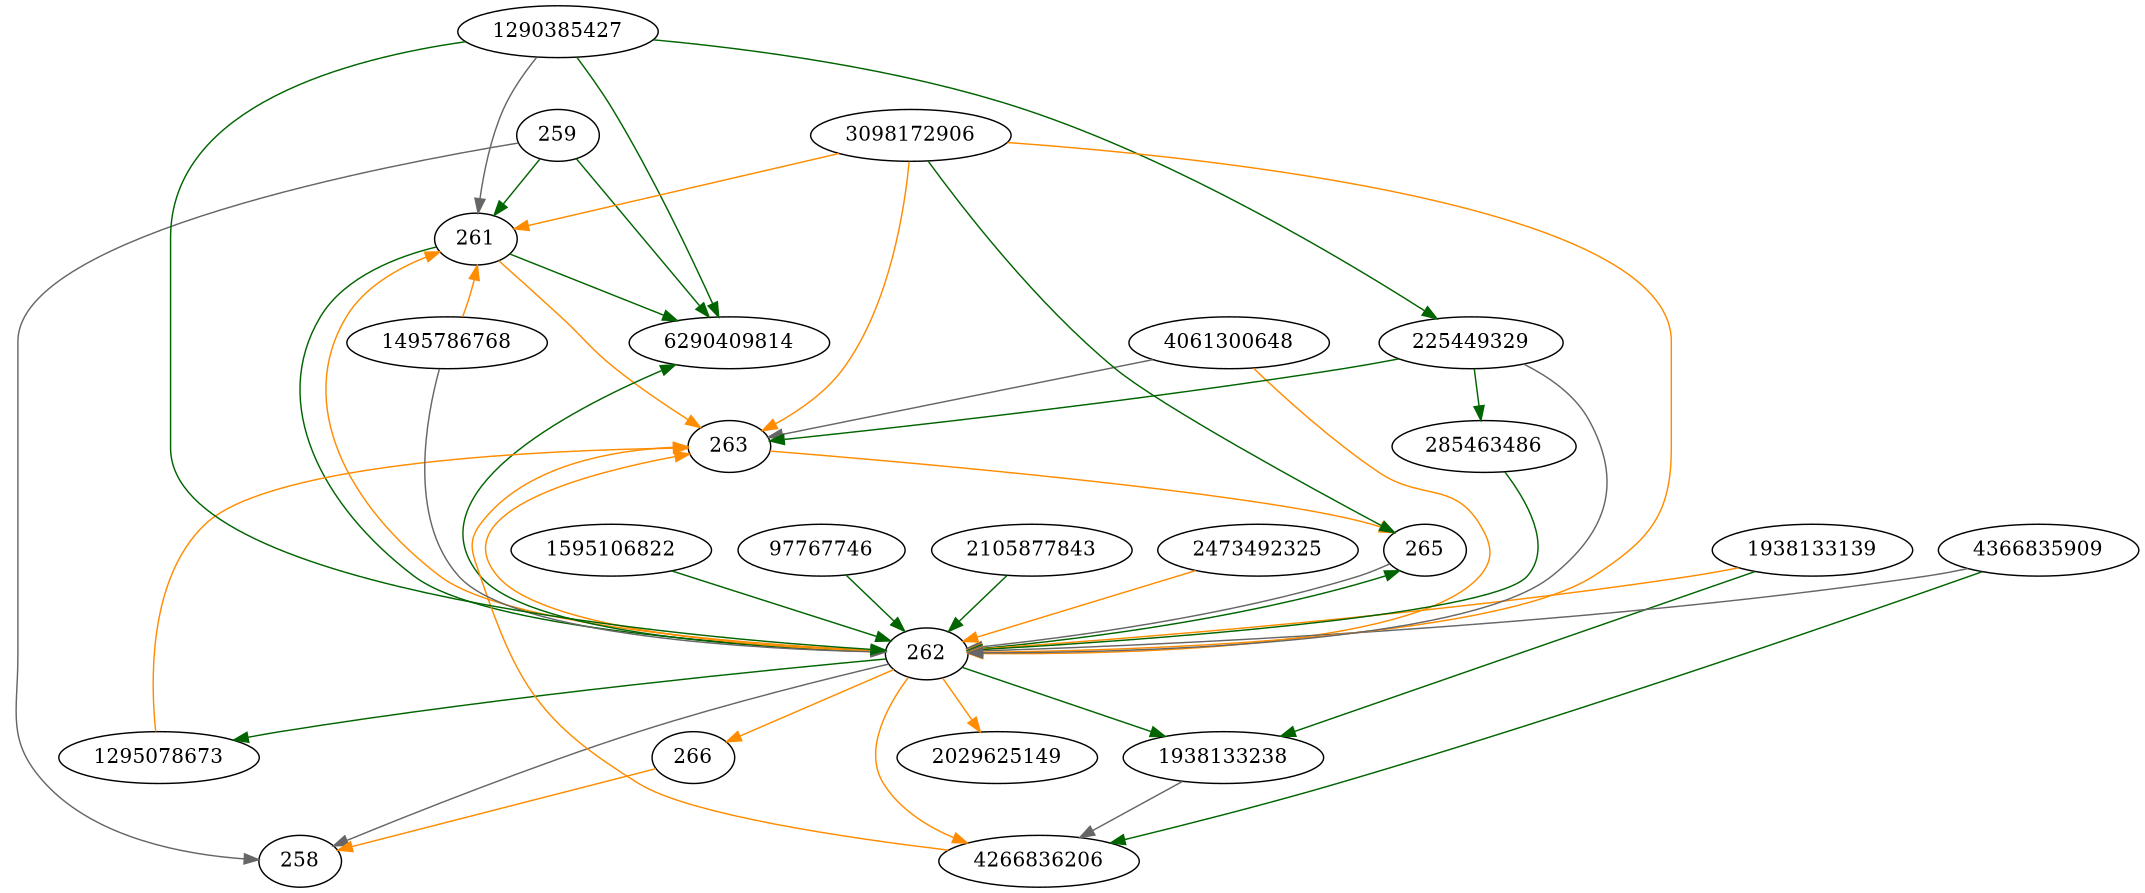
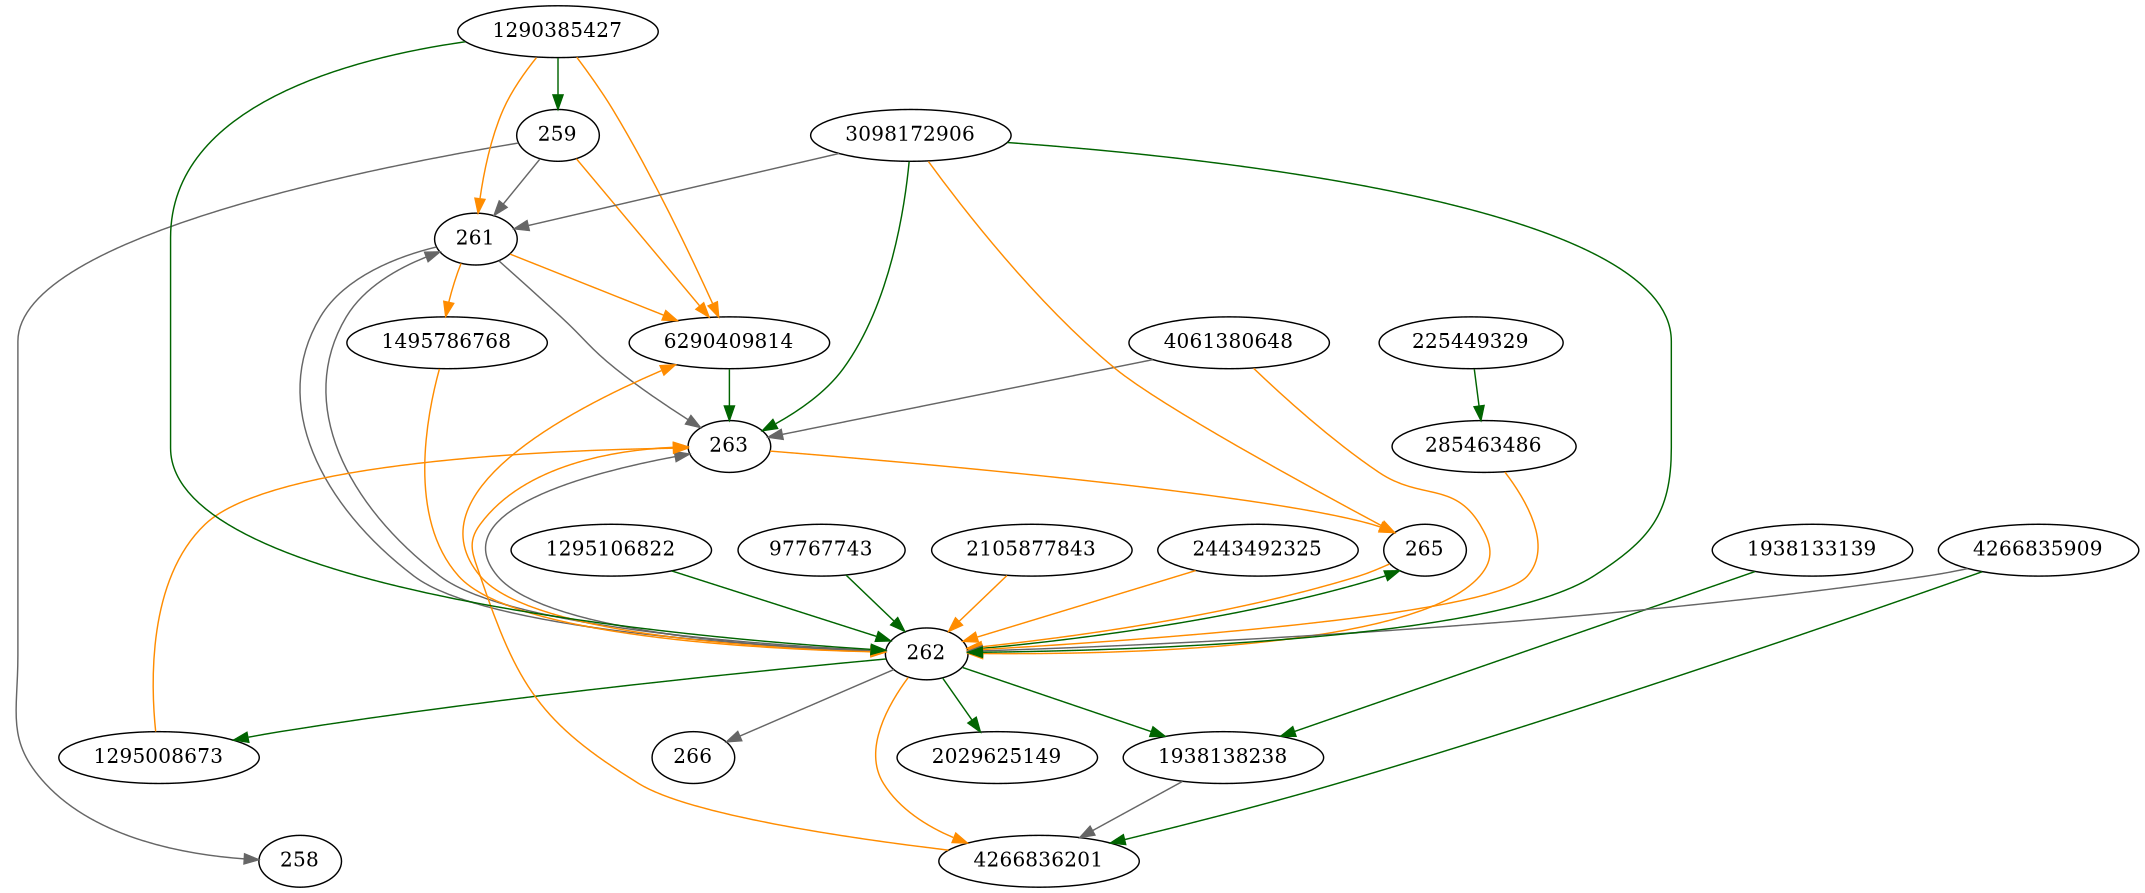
(1058, 122) -> (558, 76)
(498, 124) -> (498, 124)
(651, 177) -> (651, 177)
(522, 182) -> (522, 182)
(684, 189) -> (684, 189)
(638, 232) -> (638, 232)
(587, 285) -> (587, 285)
(469, 298) -> (454, 283)
(875, 311) -> (875, 311)
(1229, 343) -> (1229, 343)
(589, 345) -> (589, 345)
(1127, 377) -> (1127, 377)
(1092, 404) -> (729, 388)
(1671, 424) -> (1671, 424)
(611, 550) -> (611, 550)
(822, 550) -> (822, 550)
(1258, 550) -> (1258, 550)
(2039, 550) -> (2039, 550)
(454, 570) -> (454, 570)
(444, 578) -> (444, 578)
(1543, 580) -> none
(425, 582) -> (425, 582)
(505, 582) -> (505, 582)
(493, 585) -> (493, 585)
(983, 598) -> (983, 598)
(1188, 617) -> (1188, 617)
(1361, 617) -> none
(1315, 623) -> (1315, 623)
(957, 699) -> (957, 699)
(817, 703) -> (817, 703)
(614, 740) -> none
(159, 758) -> (159, 758)
(1223, 758) -> (1223, 758)
(504, 808) -> none
(1039, 861) -> (1039, 861)
